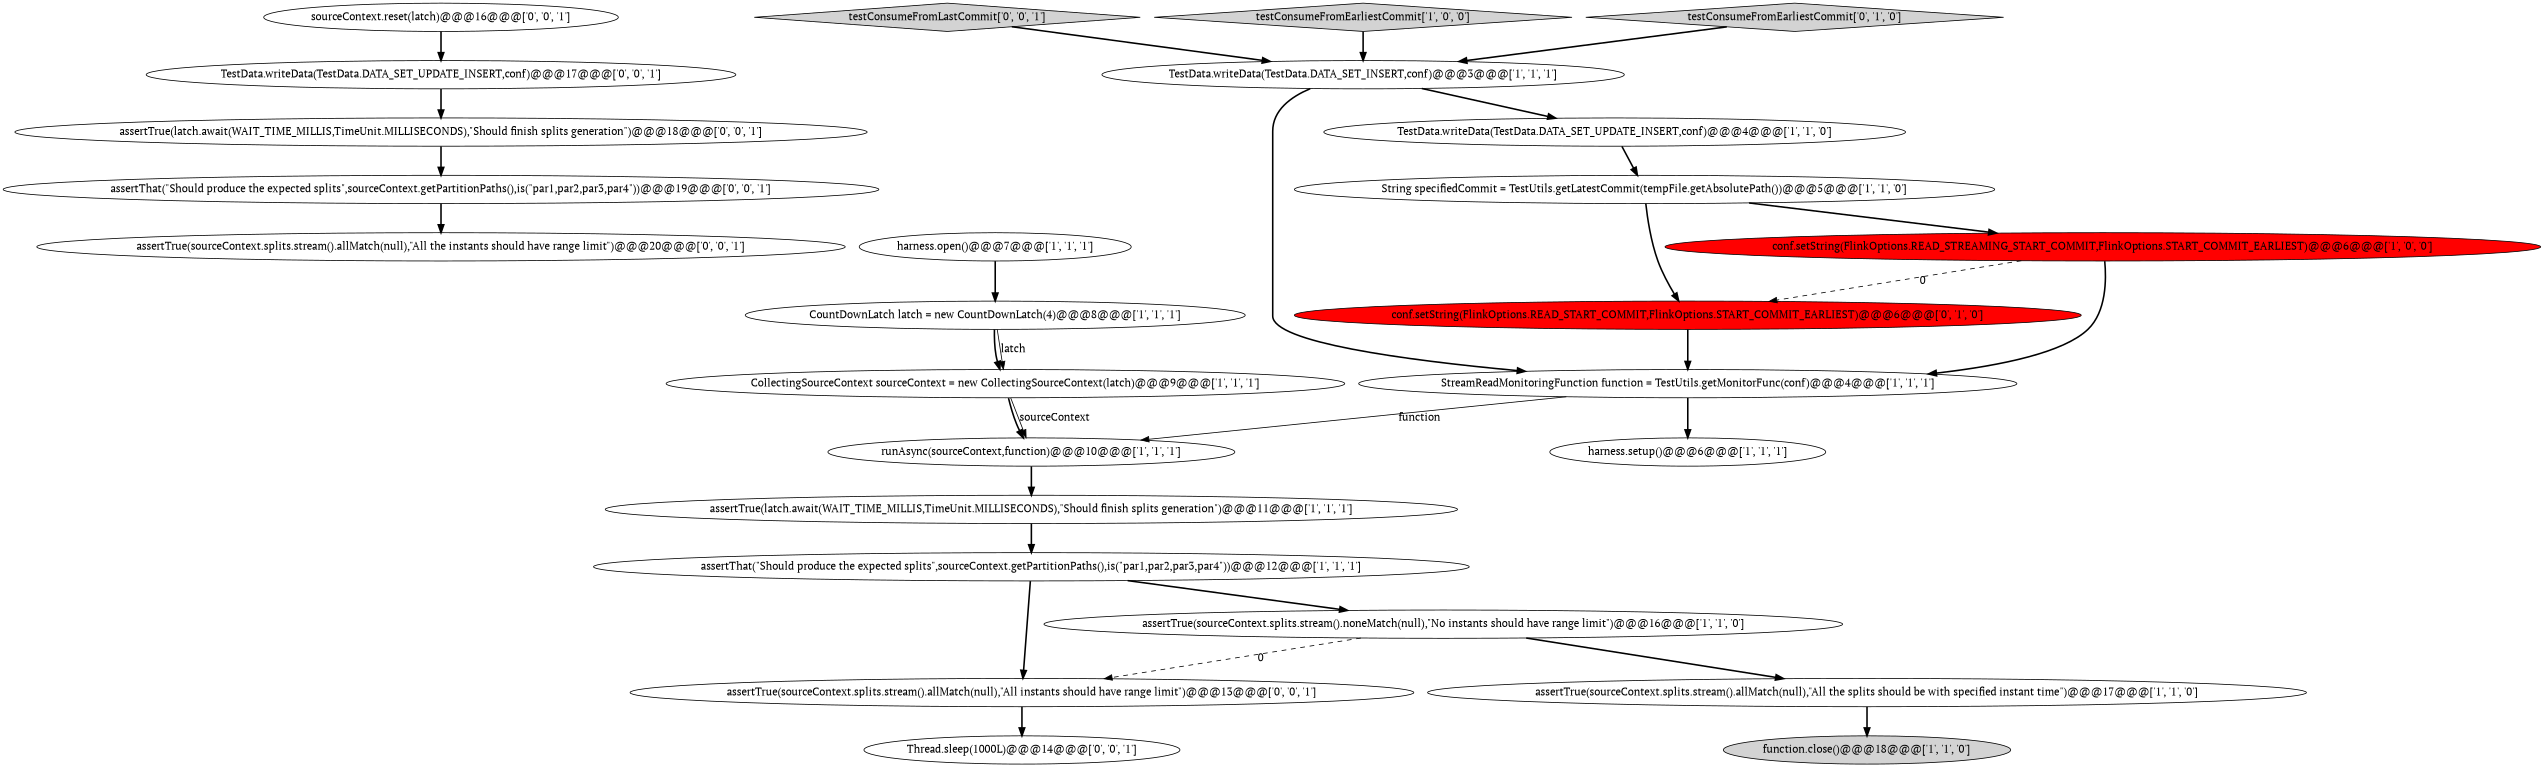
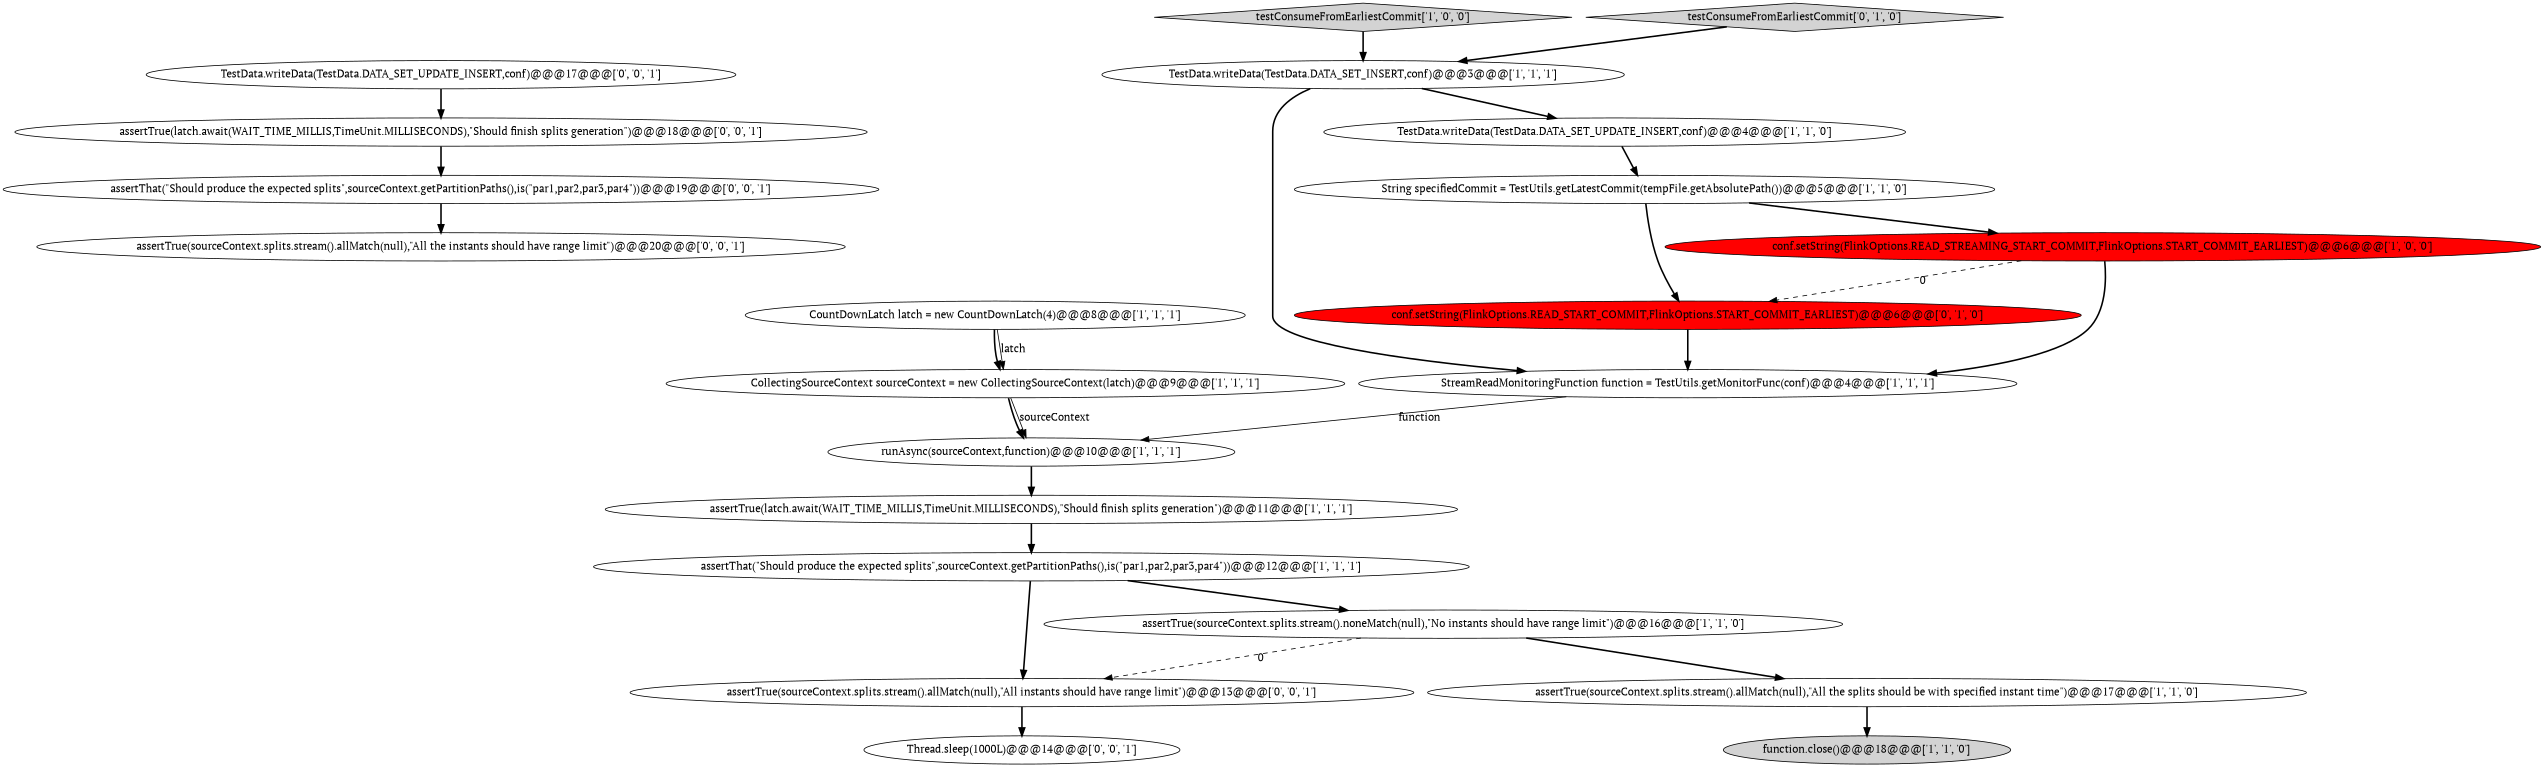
(441, 17) -> none
(947, 17) -> none
(995, 247) -> none
(1688, 452) -> none
